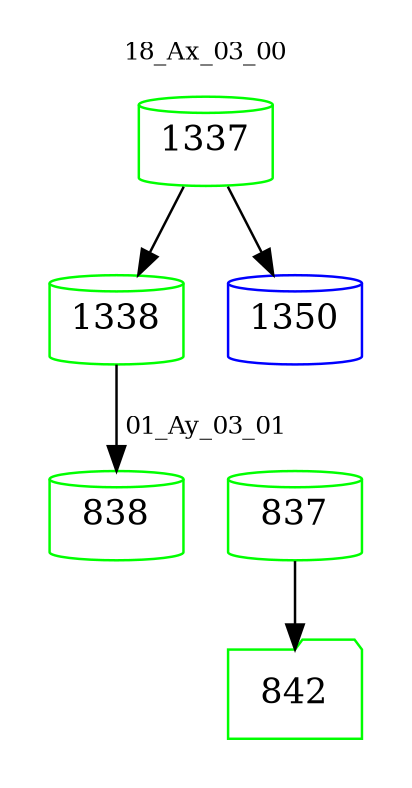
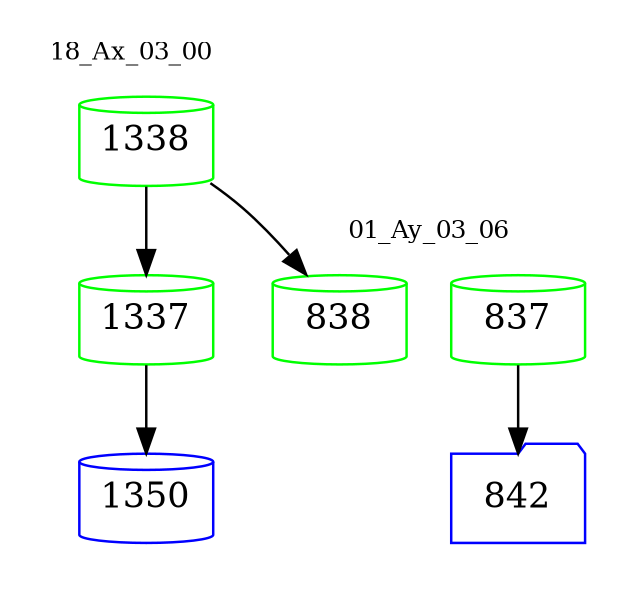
(167, 219) -> (146, 218)
(206, 428) -> (429, 232)
(295, 694) -> (518, 498)
